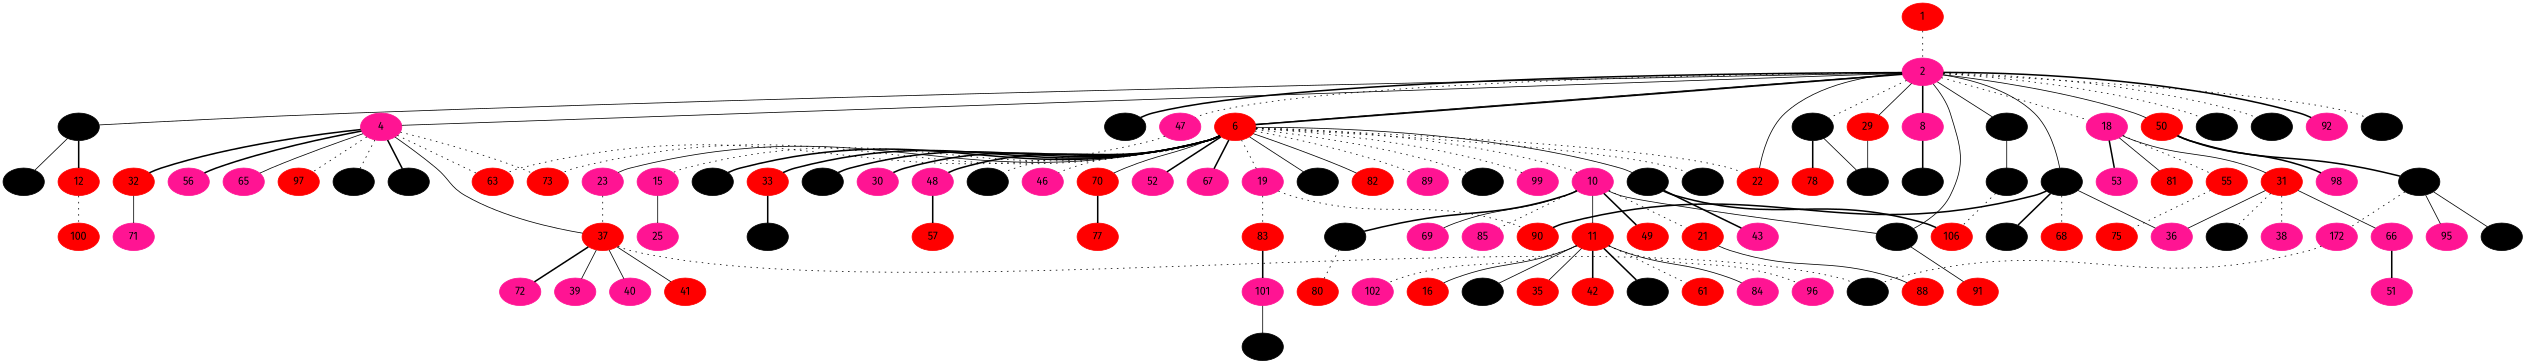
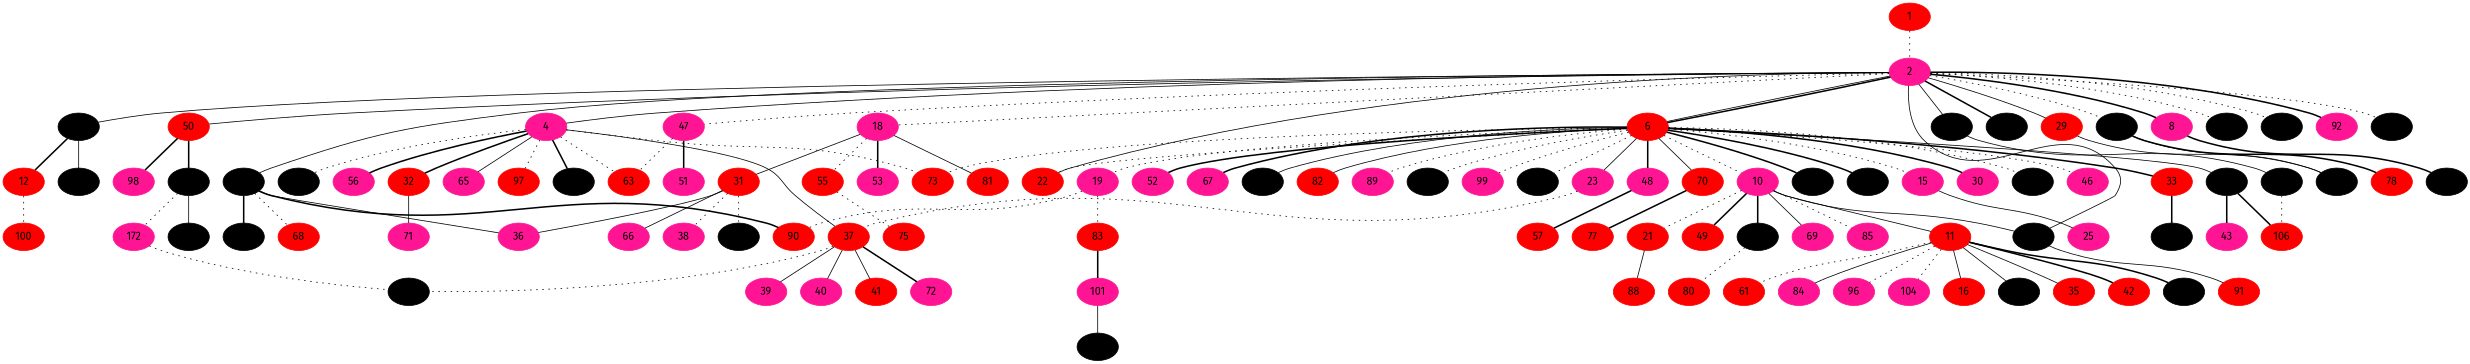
(2447, 237) -> none
(2392, 264) -> (684, 154)
(1373, 292) -> (1909, 292)
